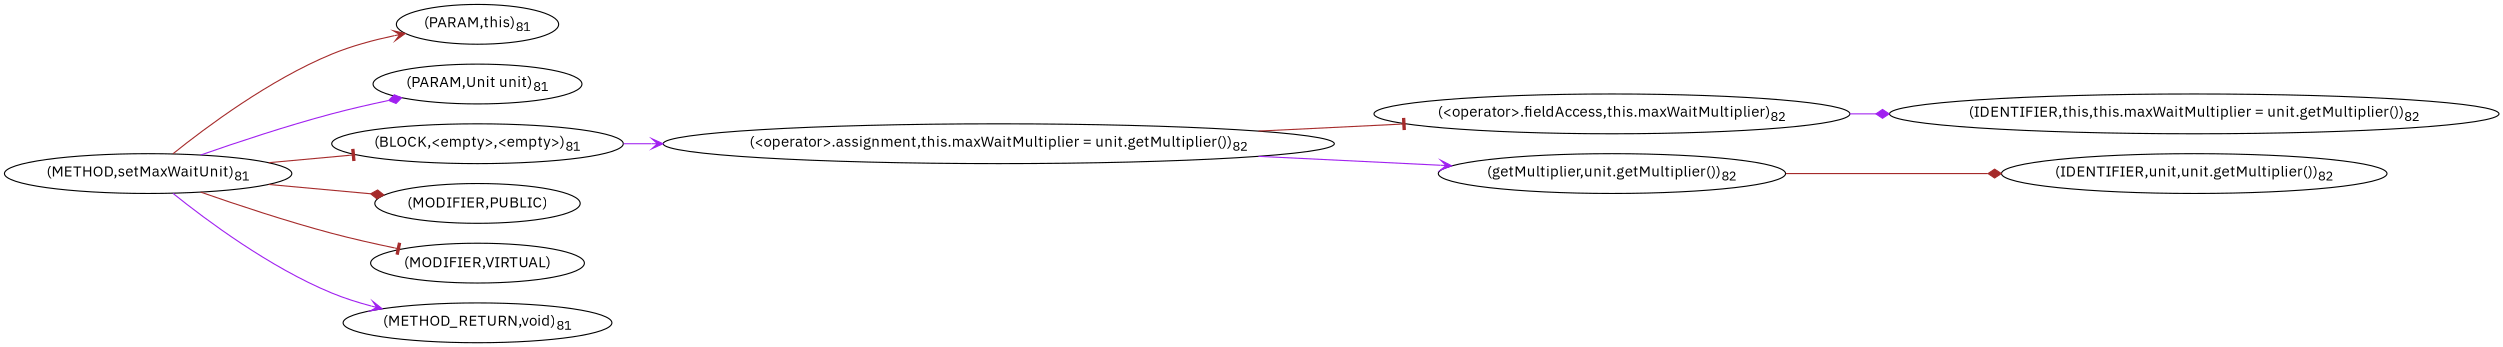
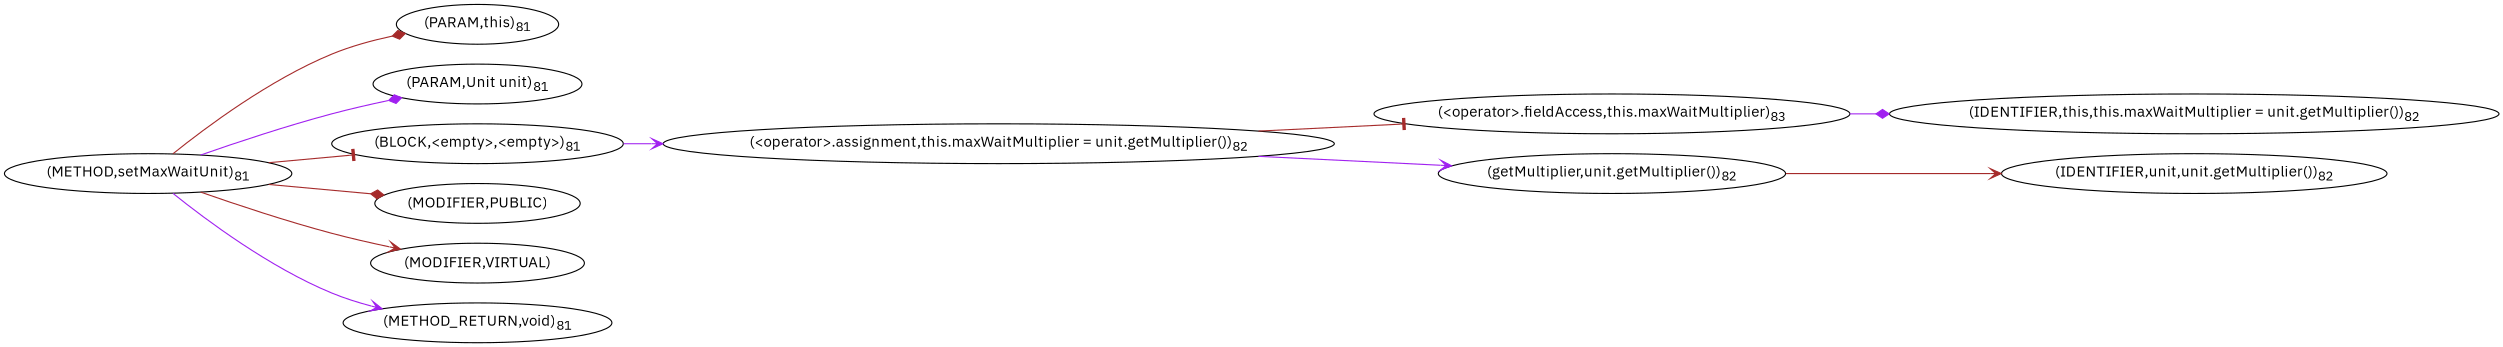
(277, 82) -> (276, 82)
(1778, 112) -> (1778, 112)
(1887, 174) -> (1888, 174)
(297, 223) -> (294, 223)
